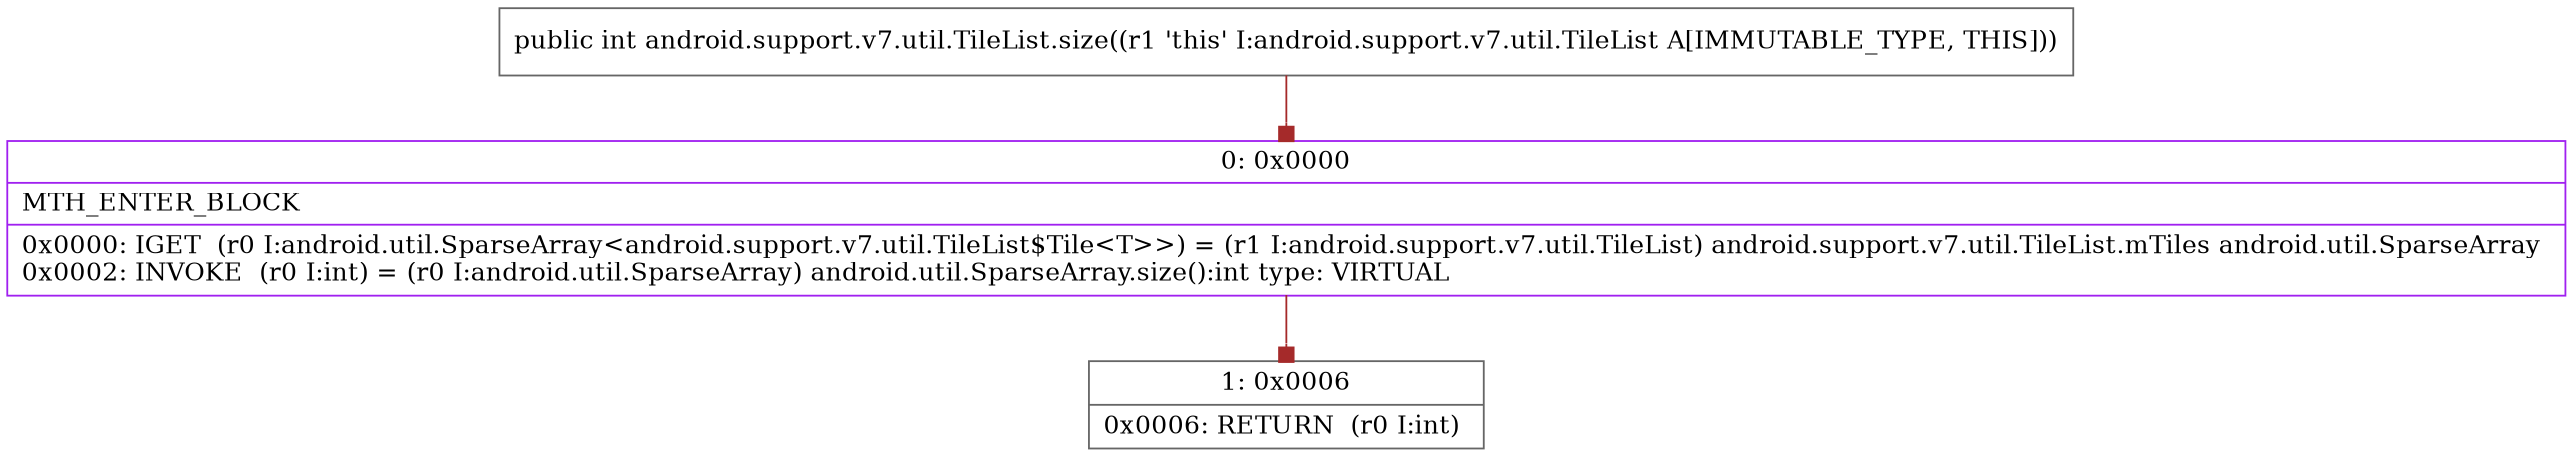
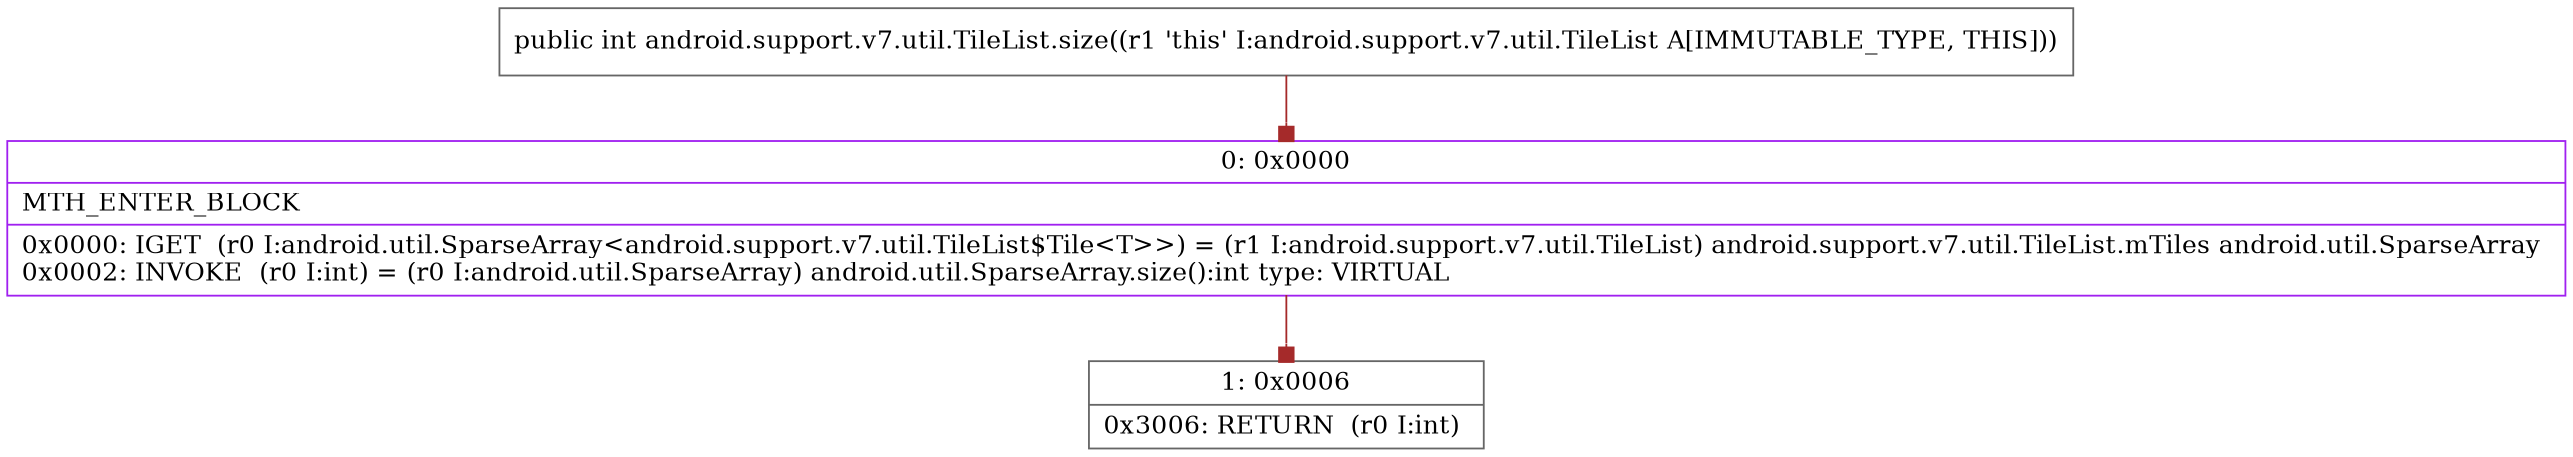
(1286, 426) -> (1286, 426)
